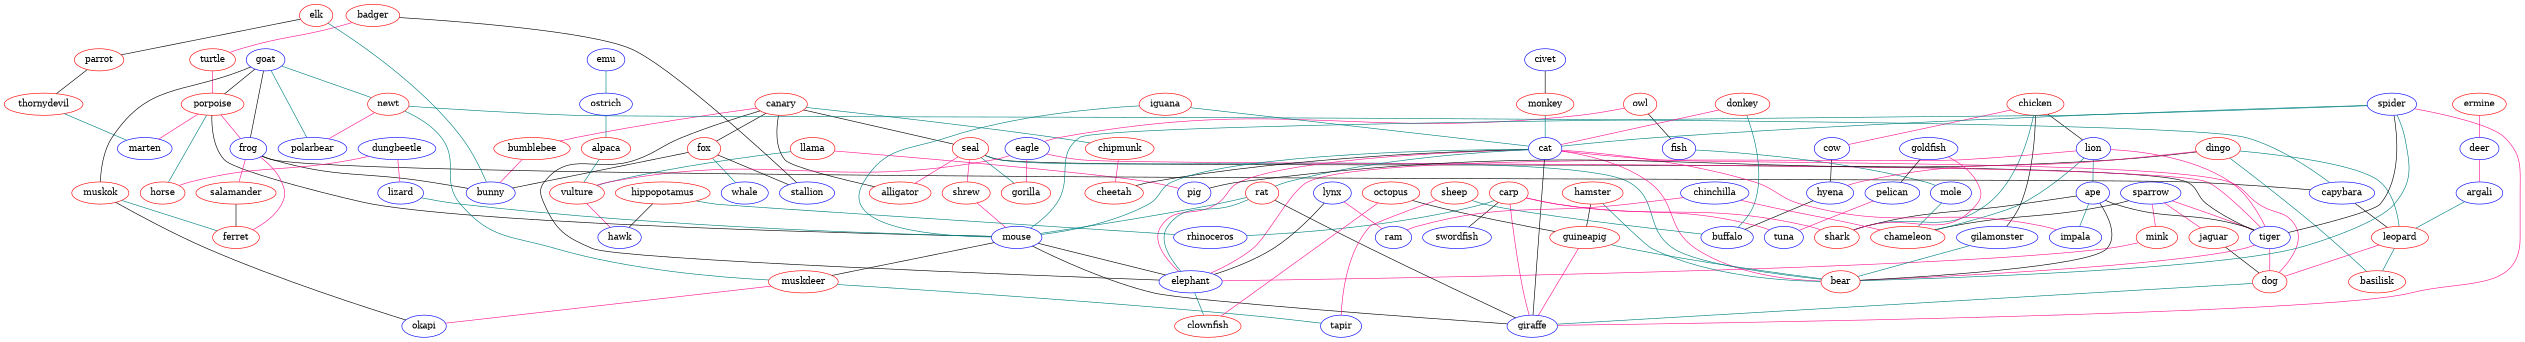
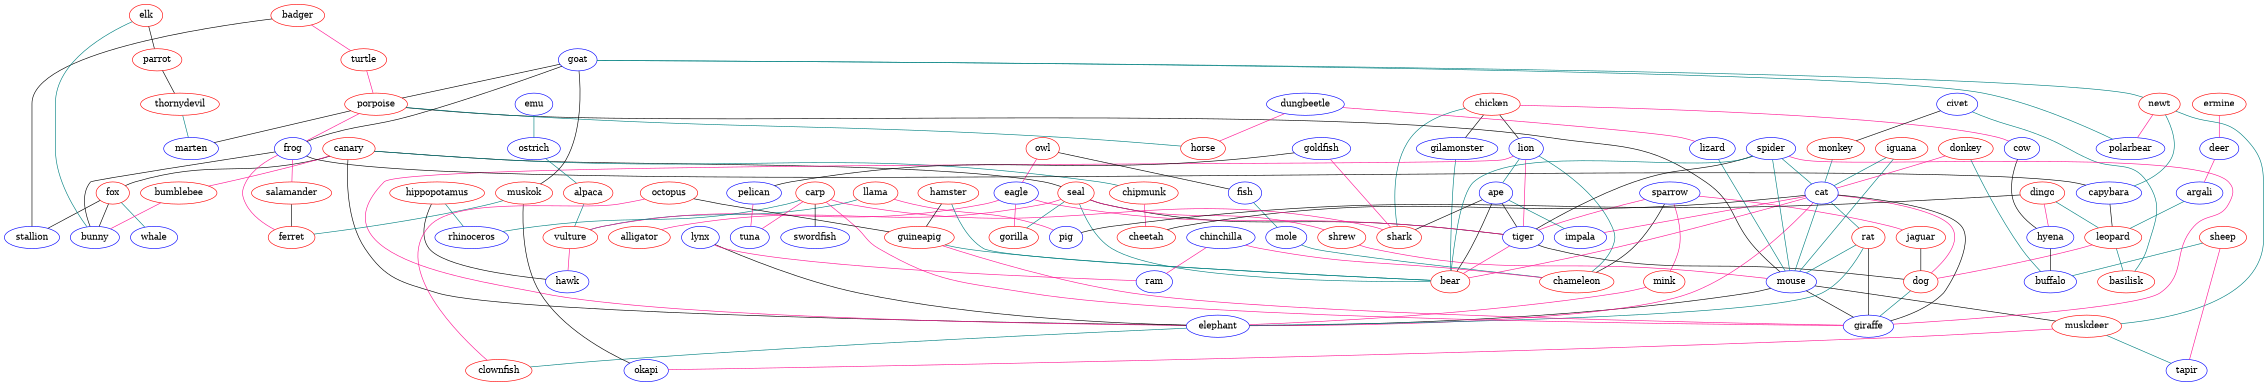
(178, 127) -> (282, 127)
(797, 166) -> none
(2300, 213) -> (2085, 157)
(2270, 260) -> (1720, 266)
